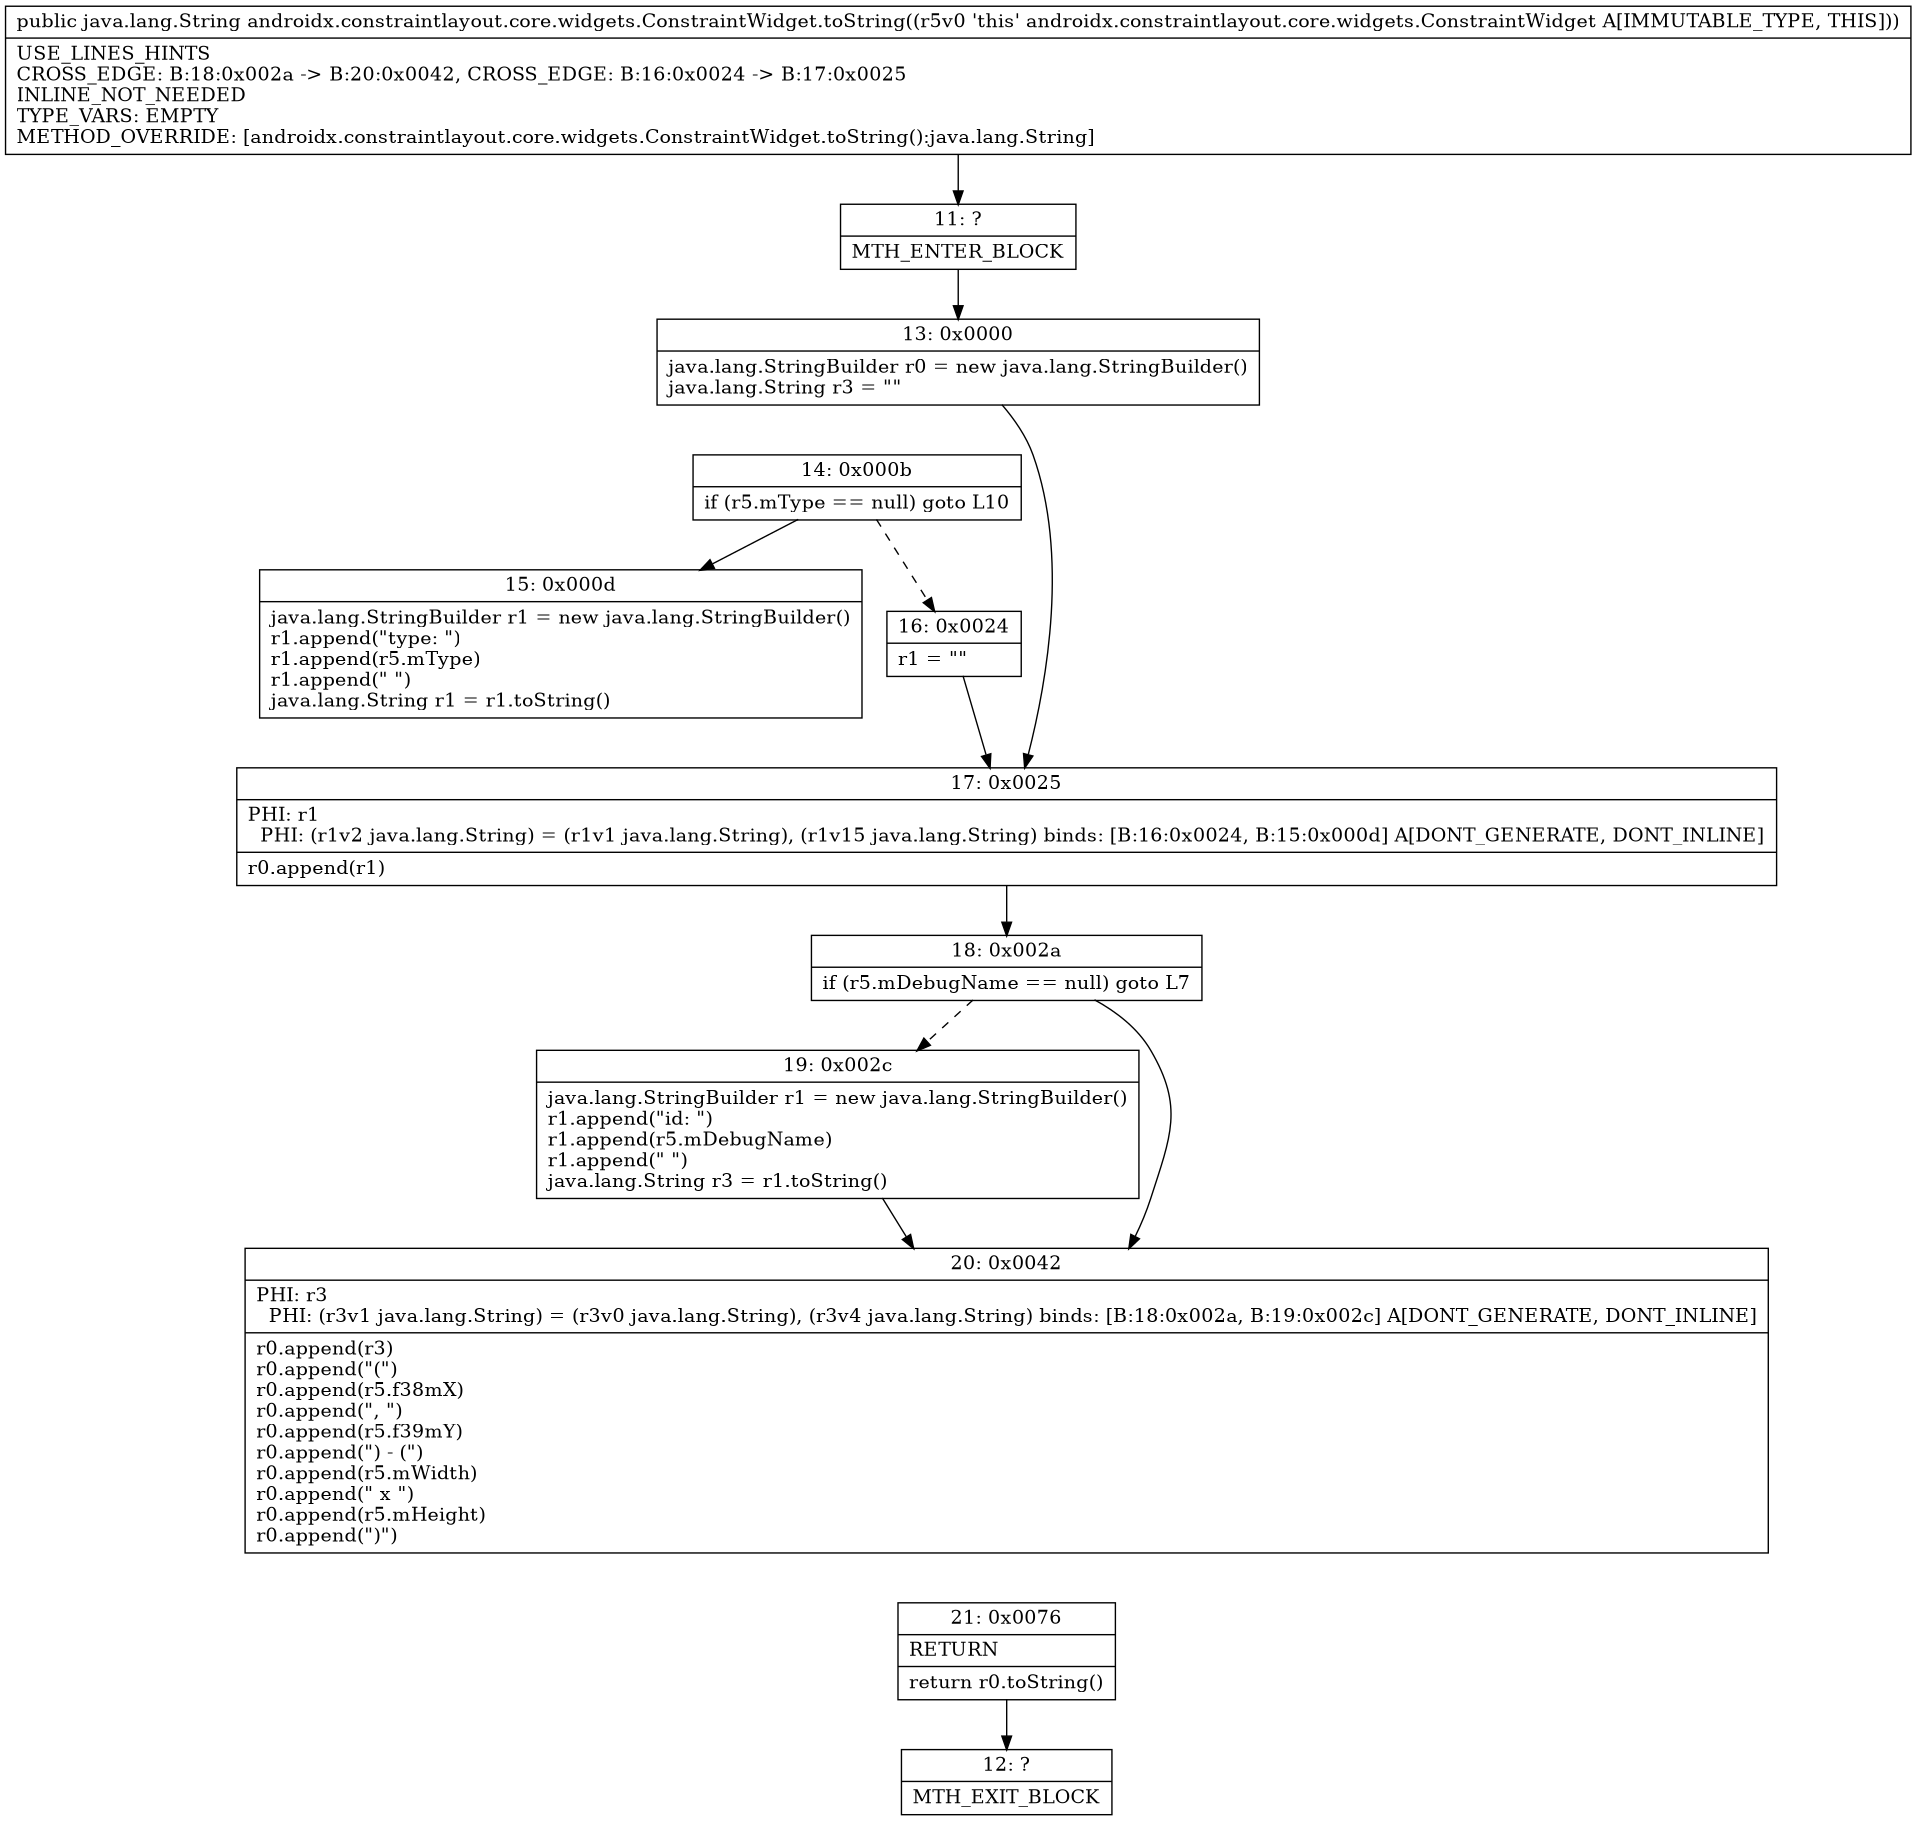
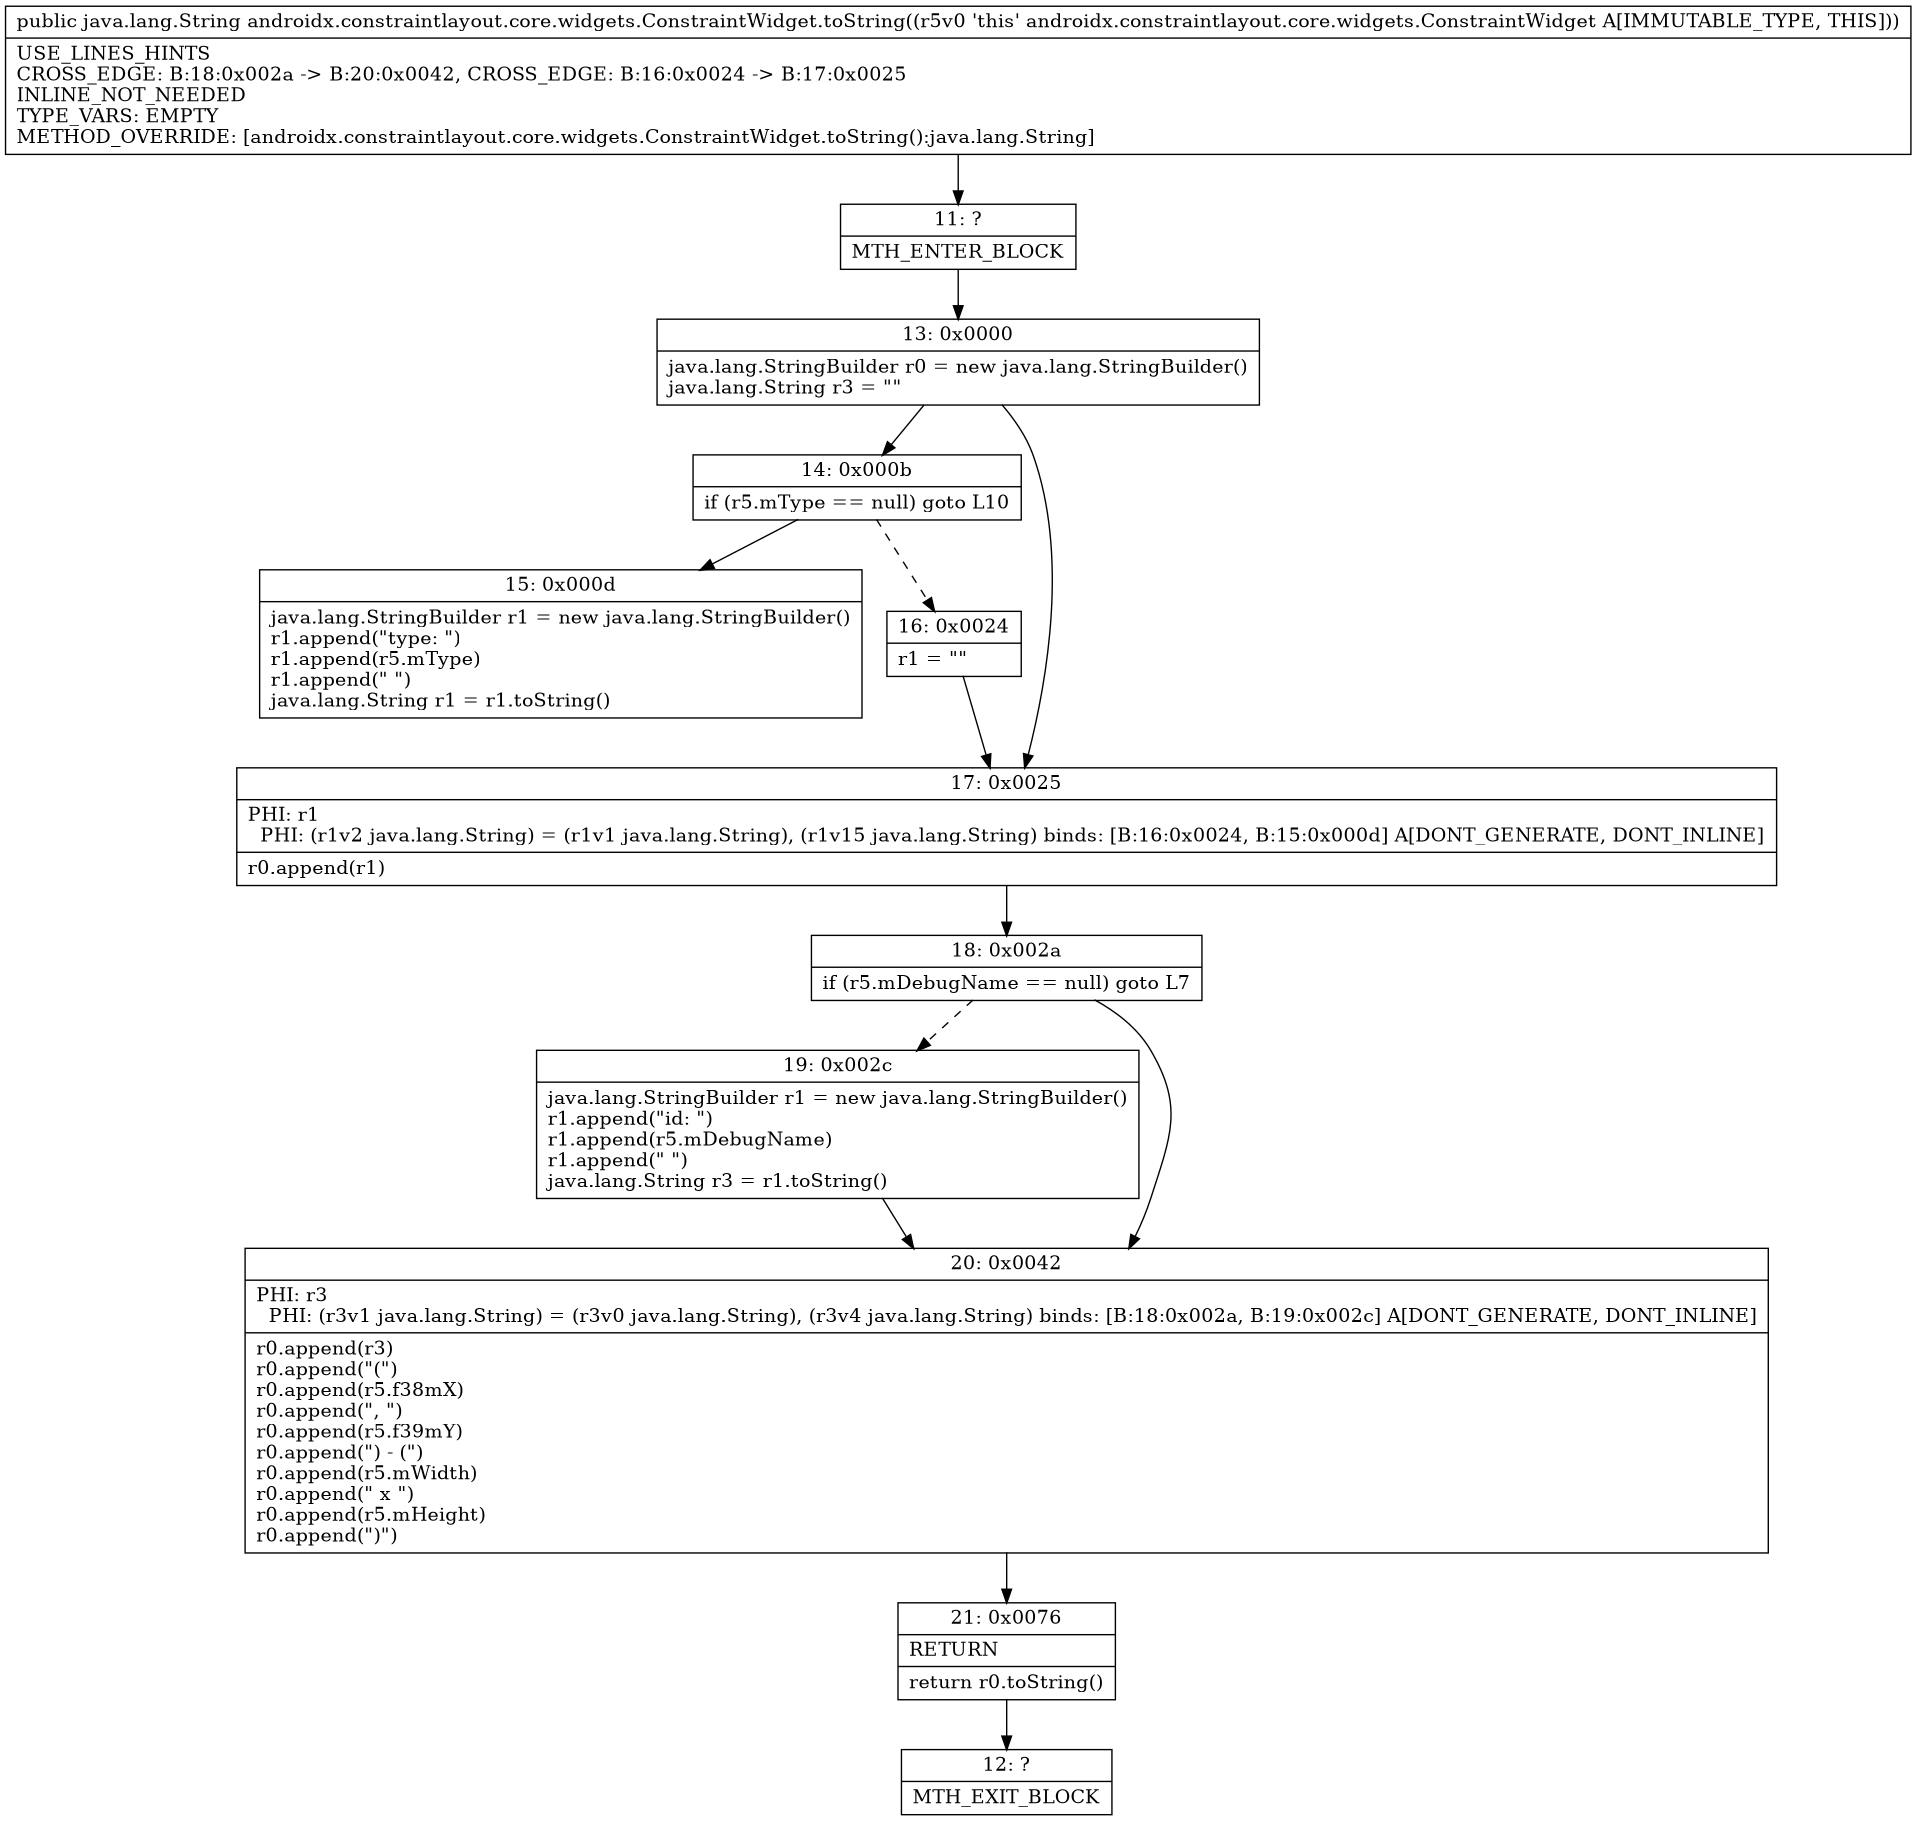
none -> (908, 425)
none -> (1007, 1571)
